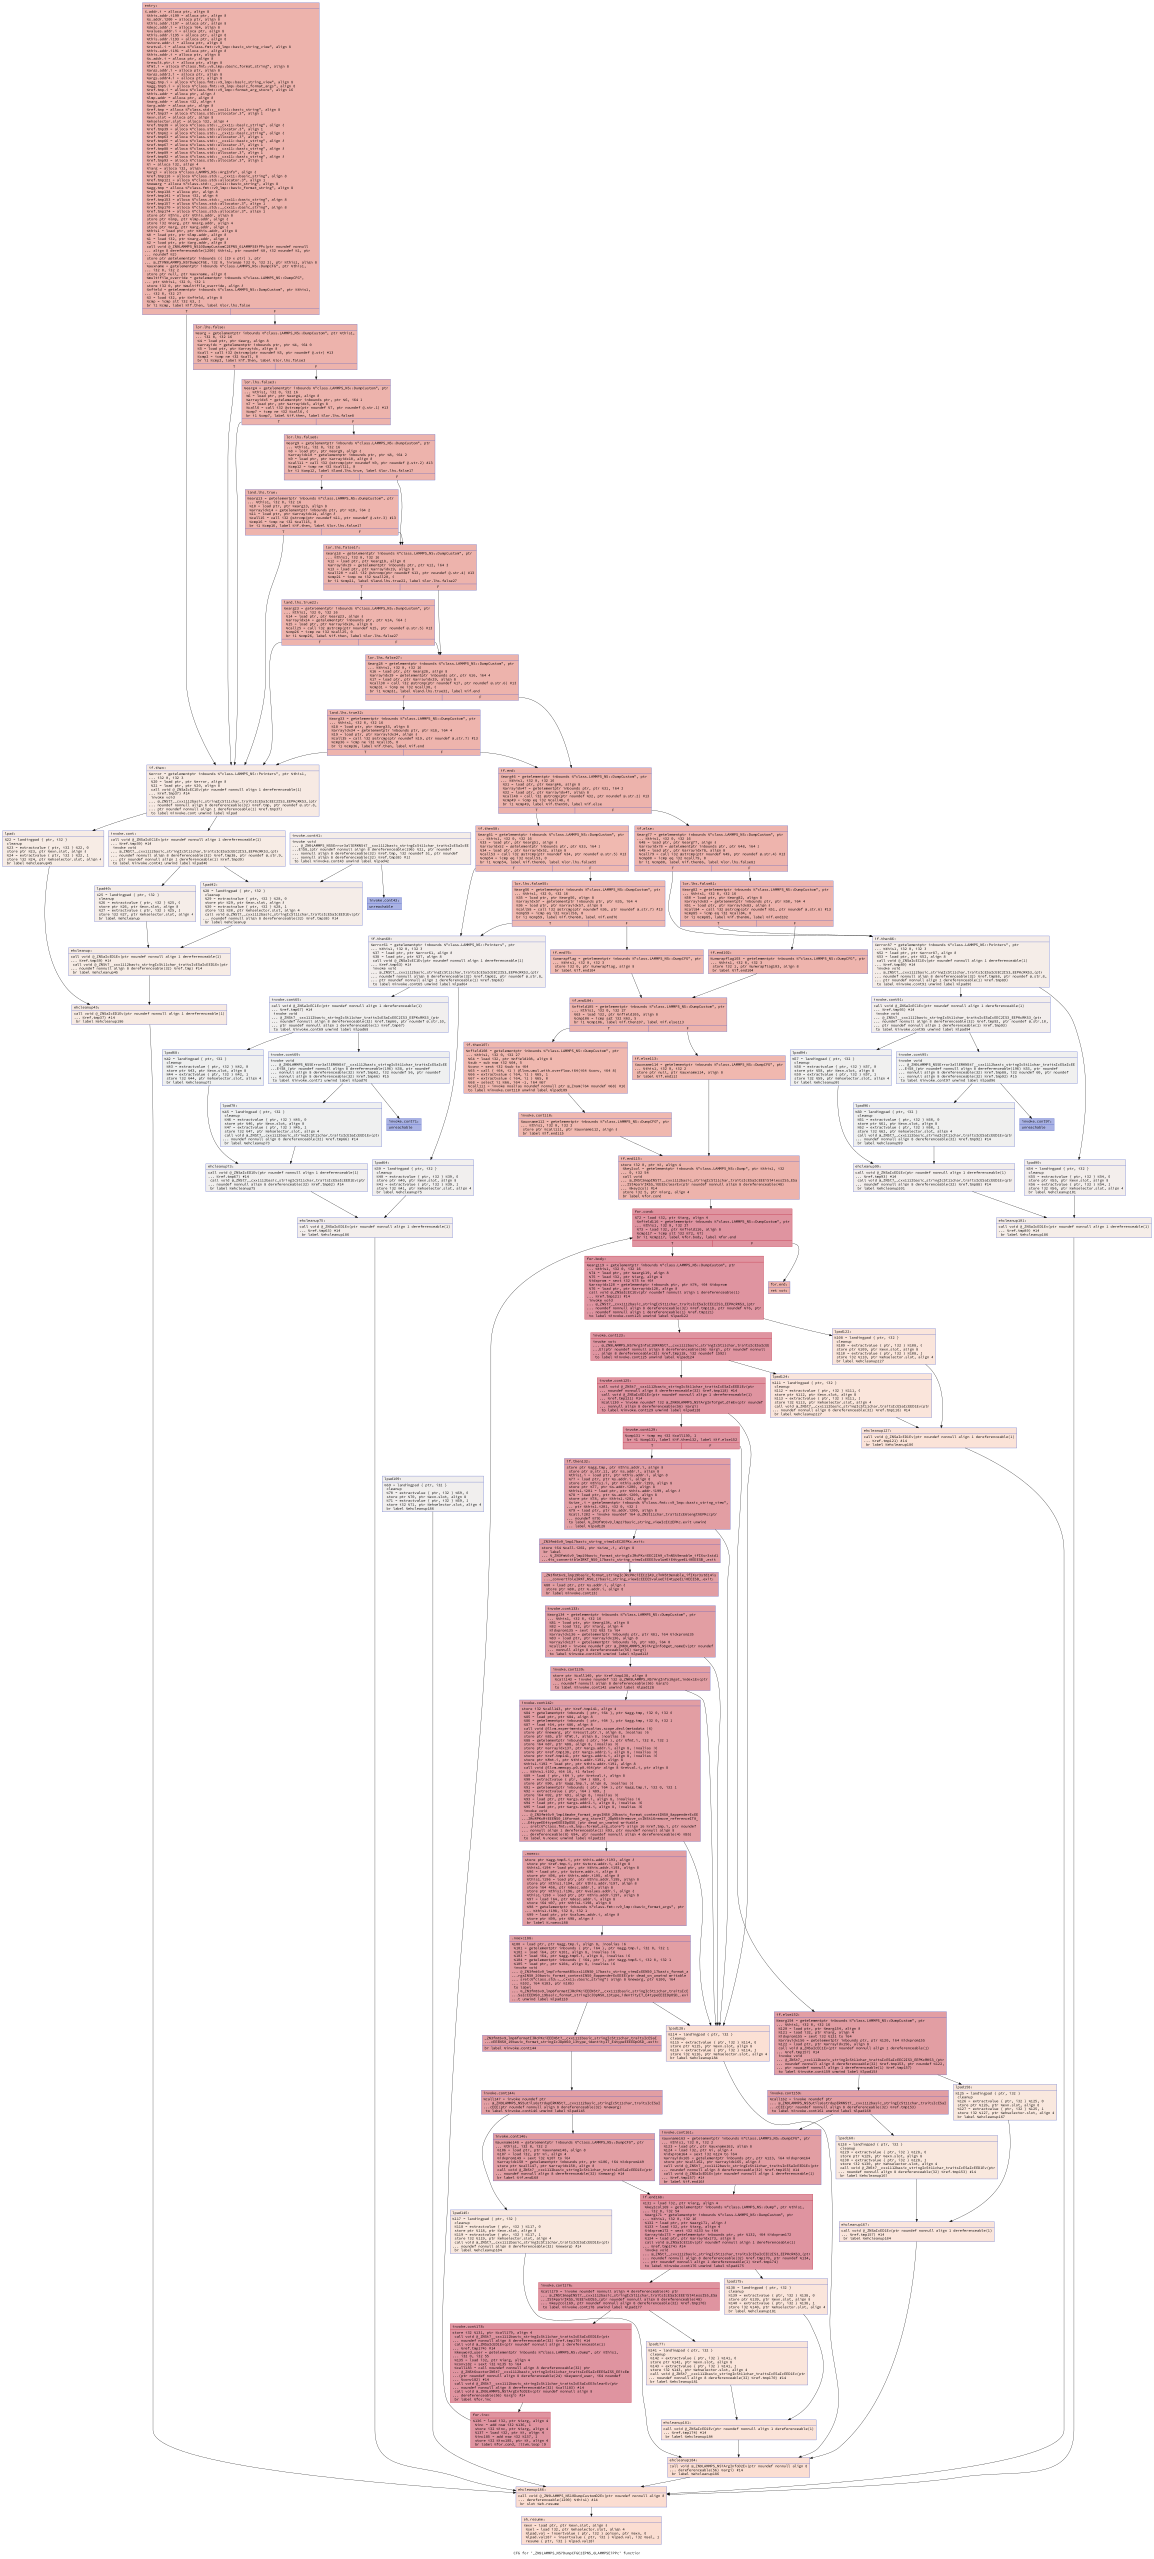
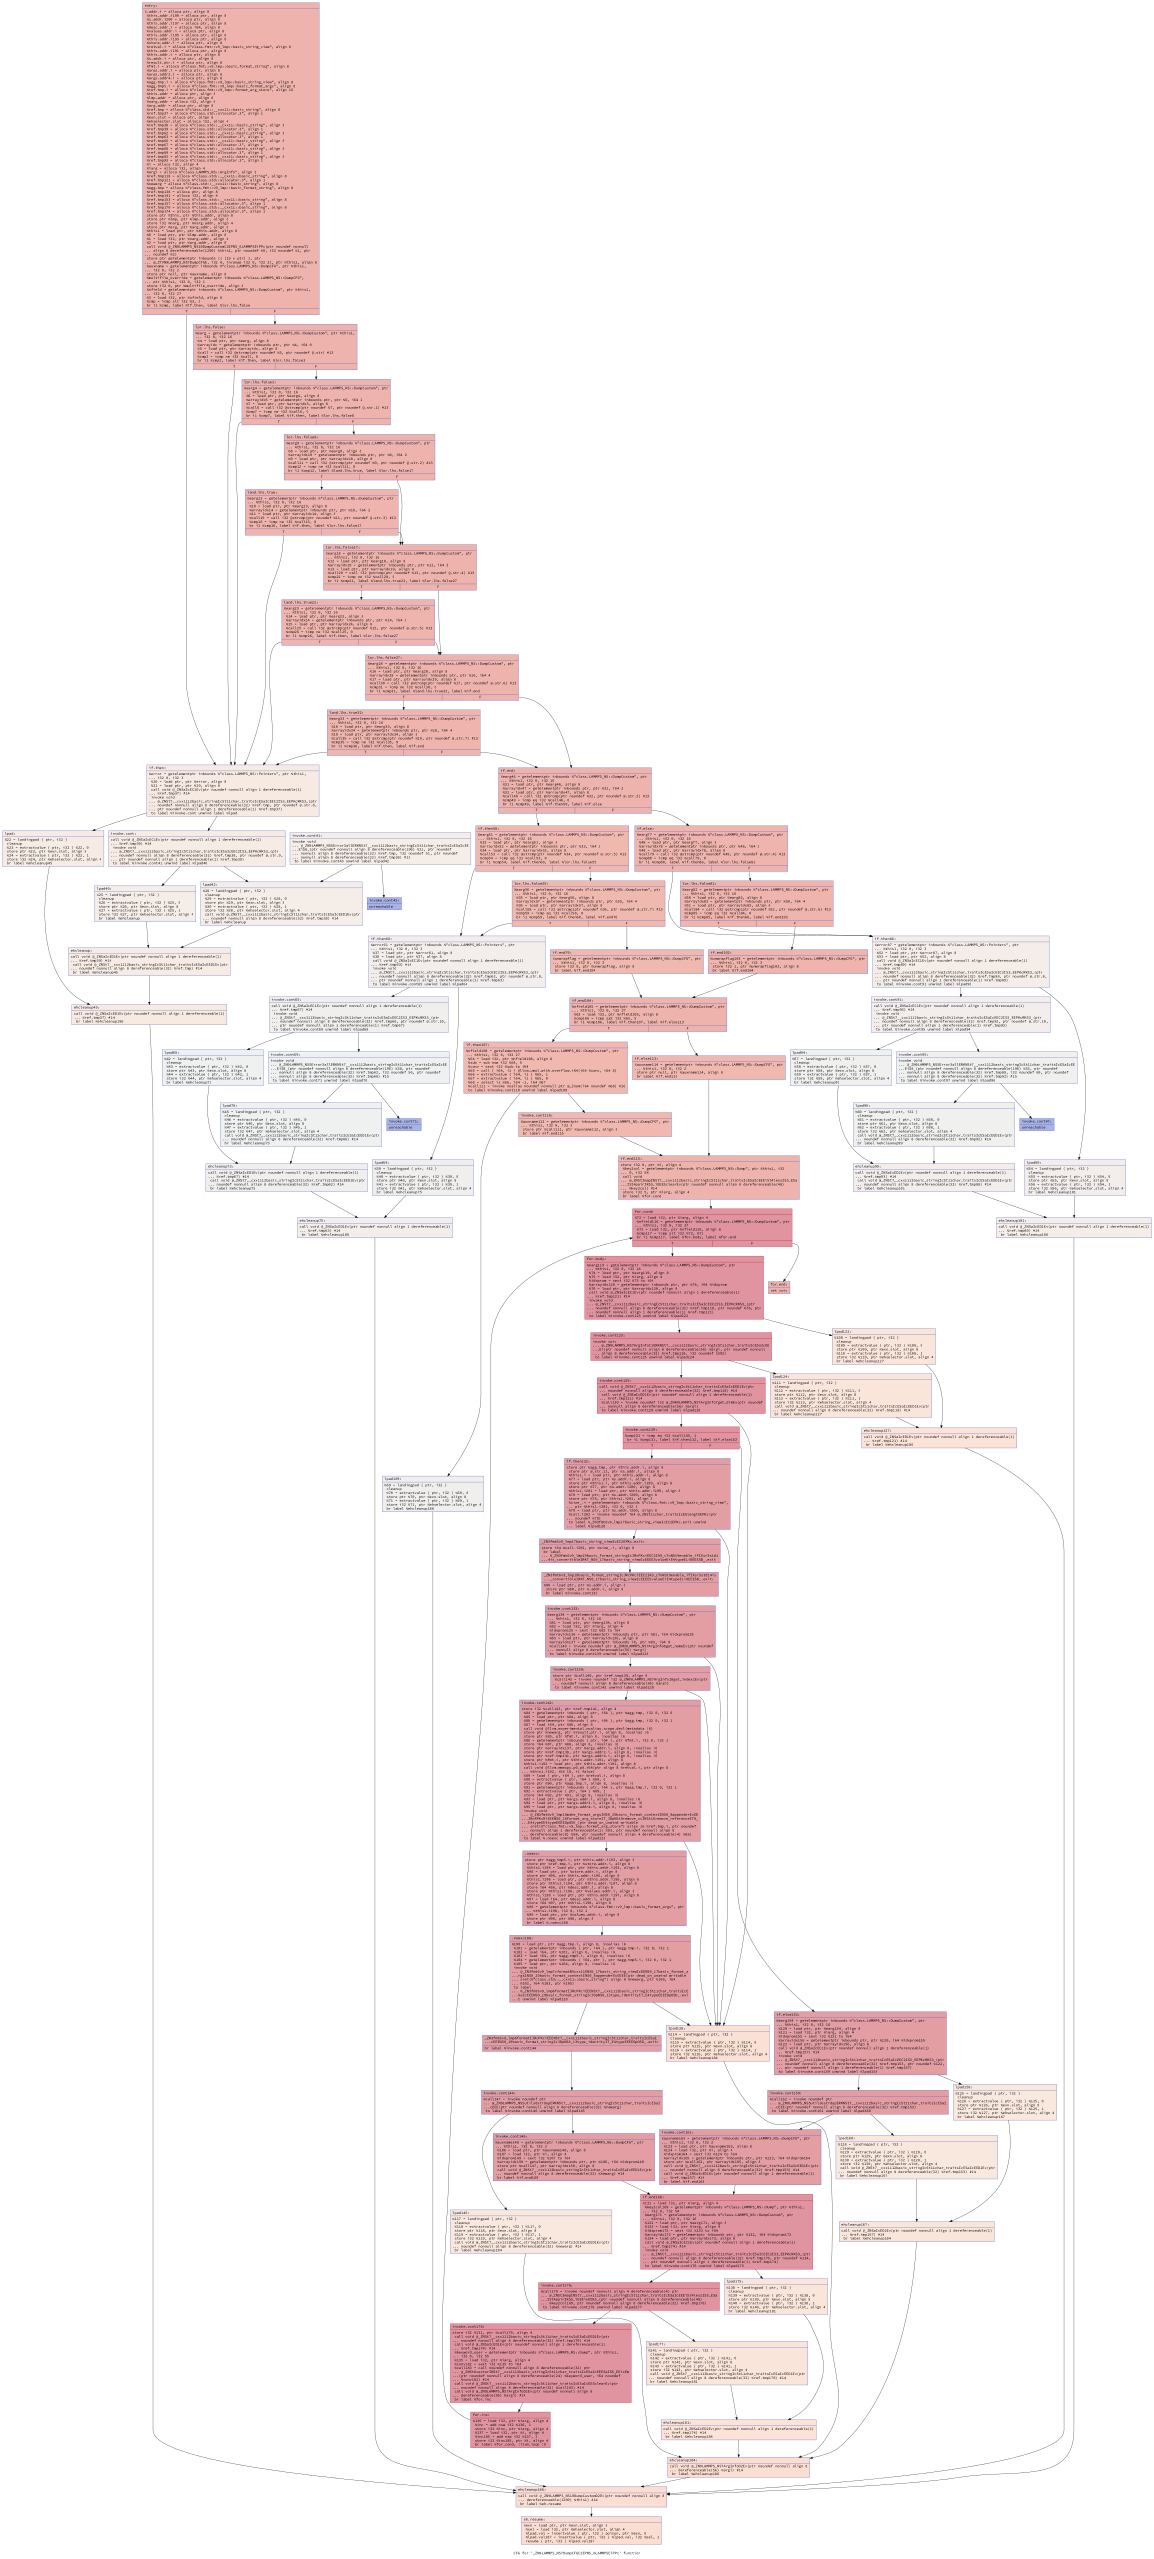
none -> (481, 1282)
(539, 2504) -> (540, 2504)
